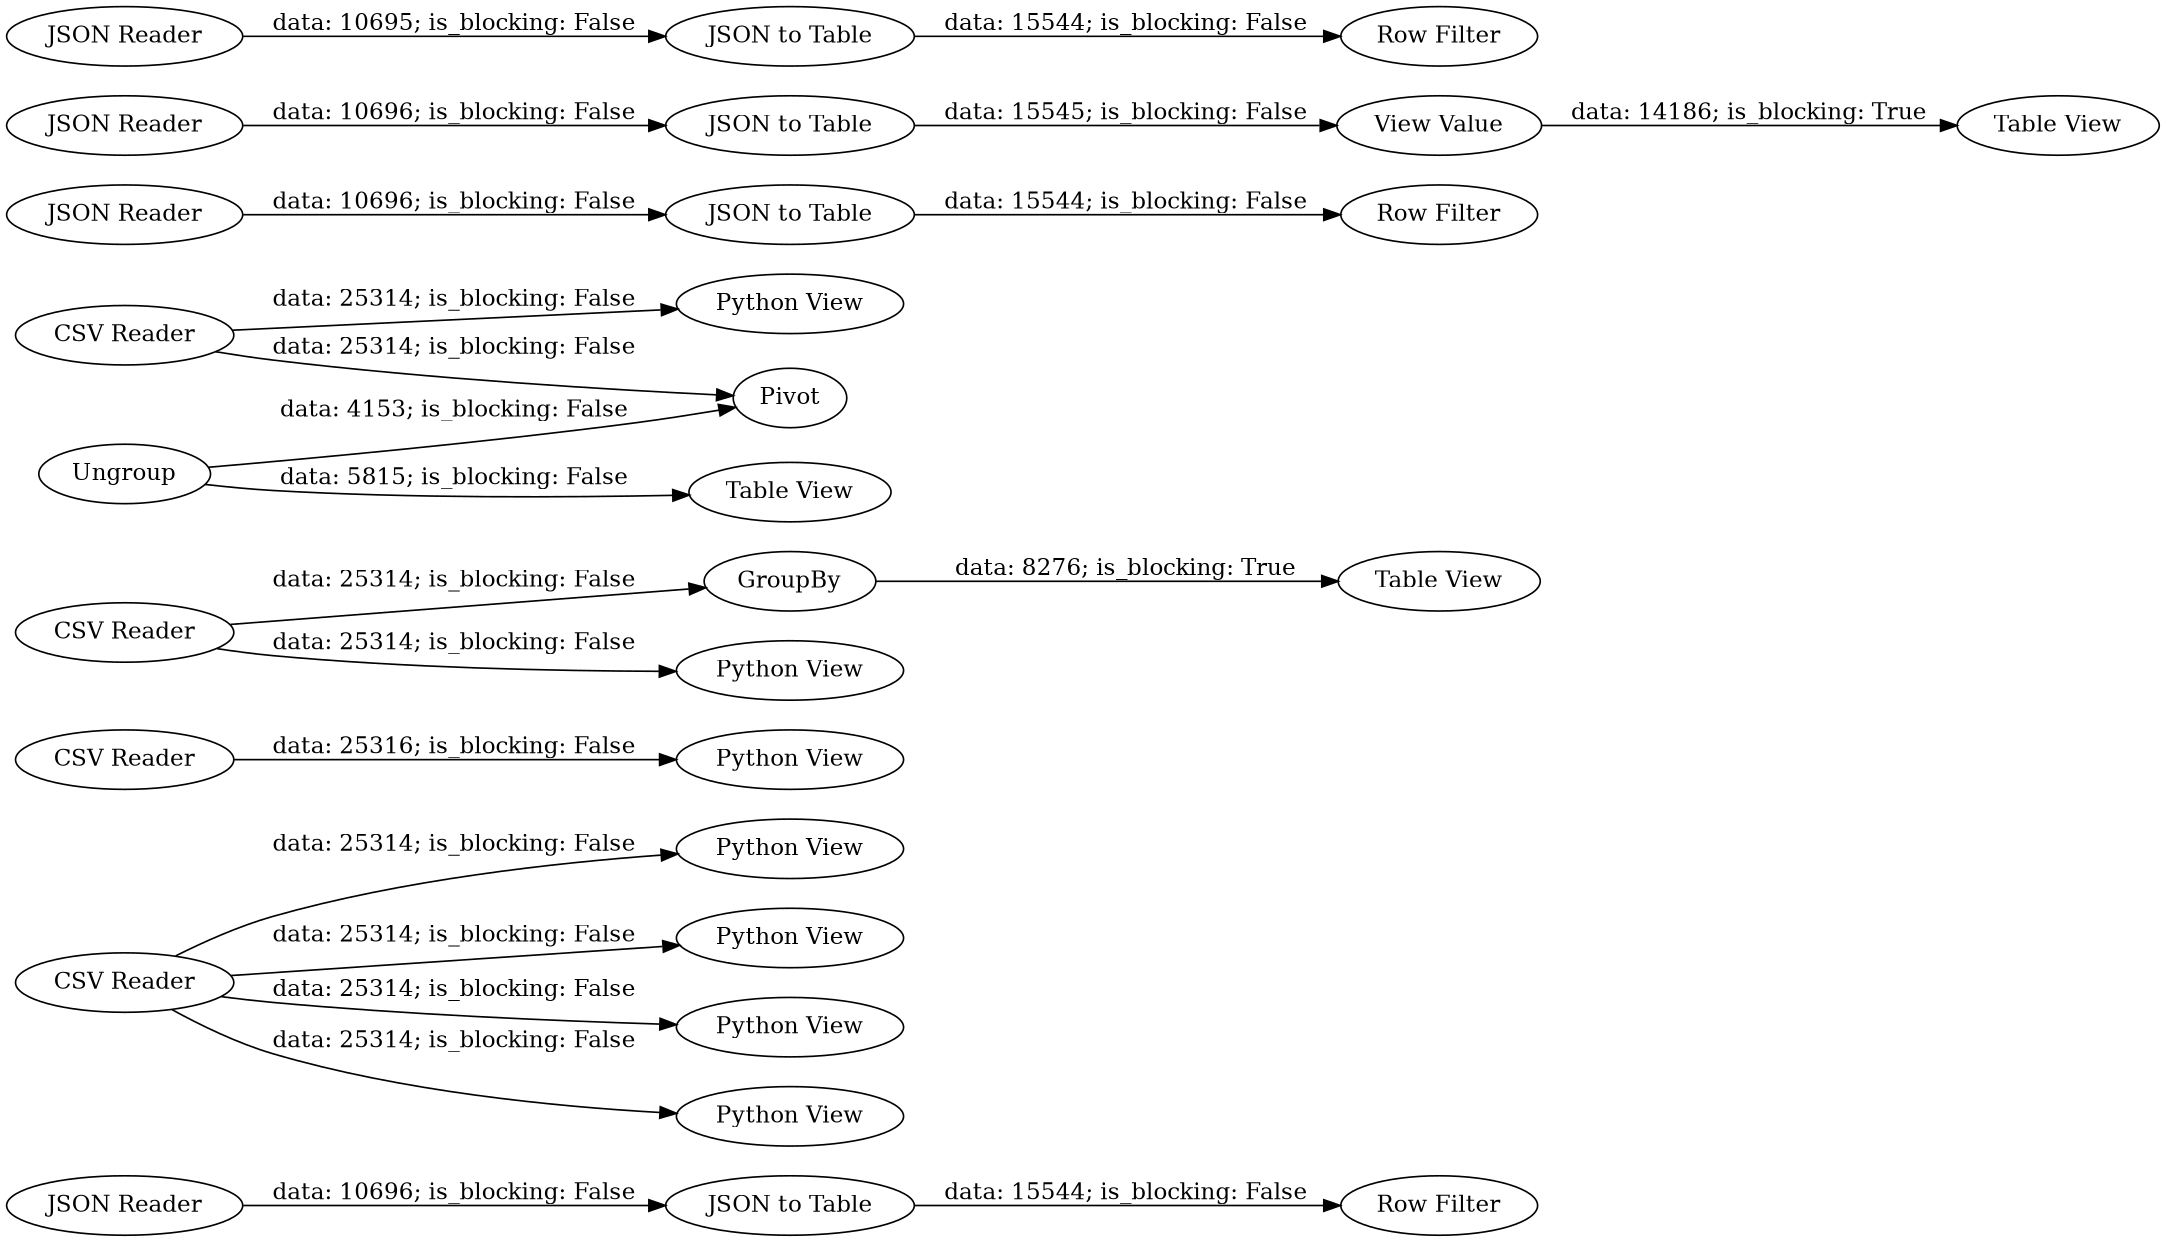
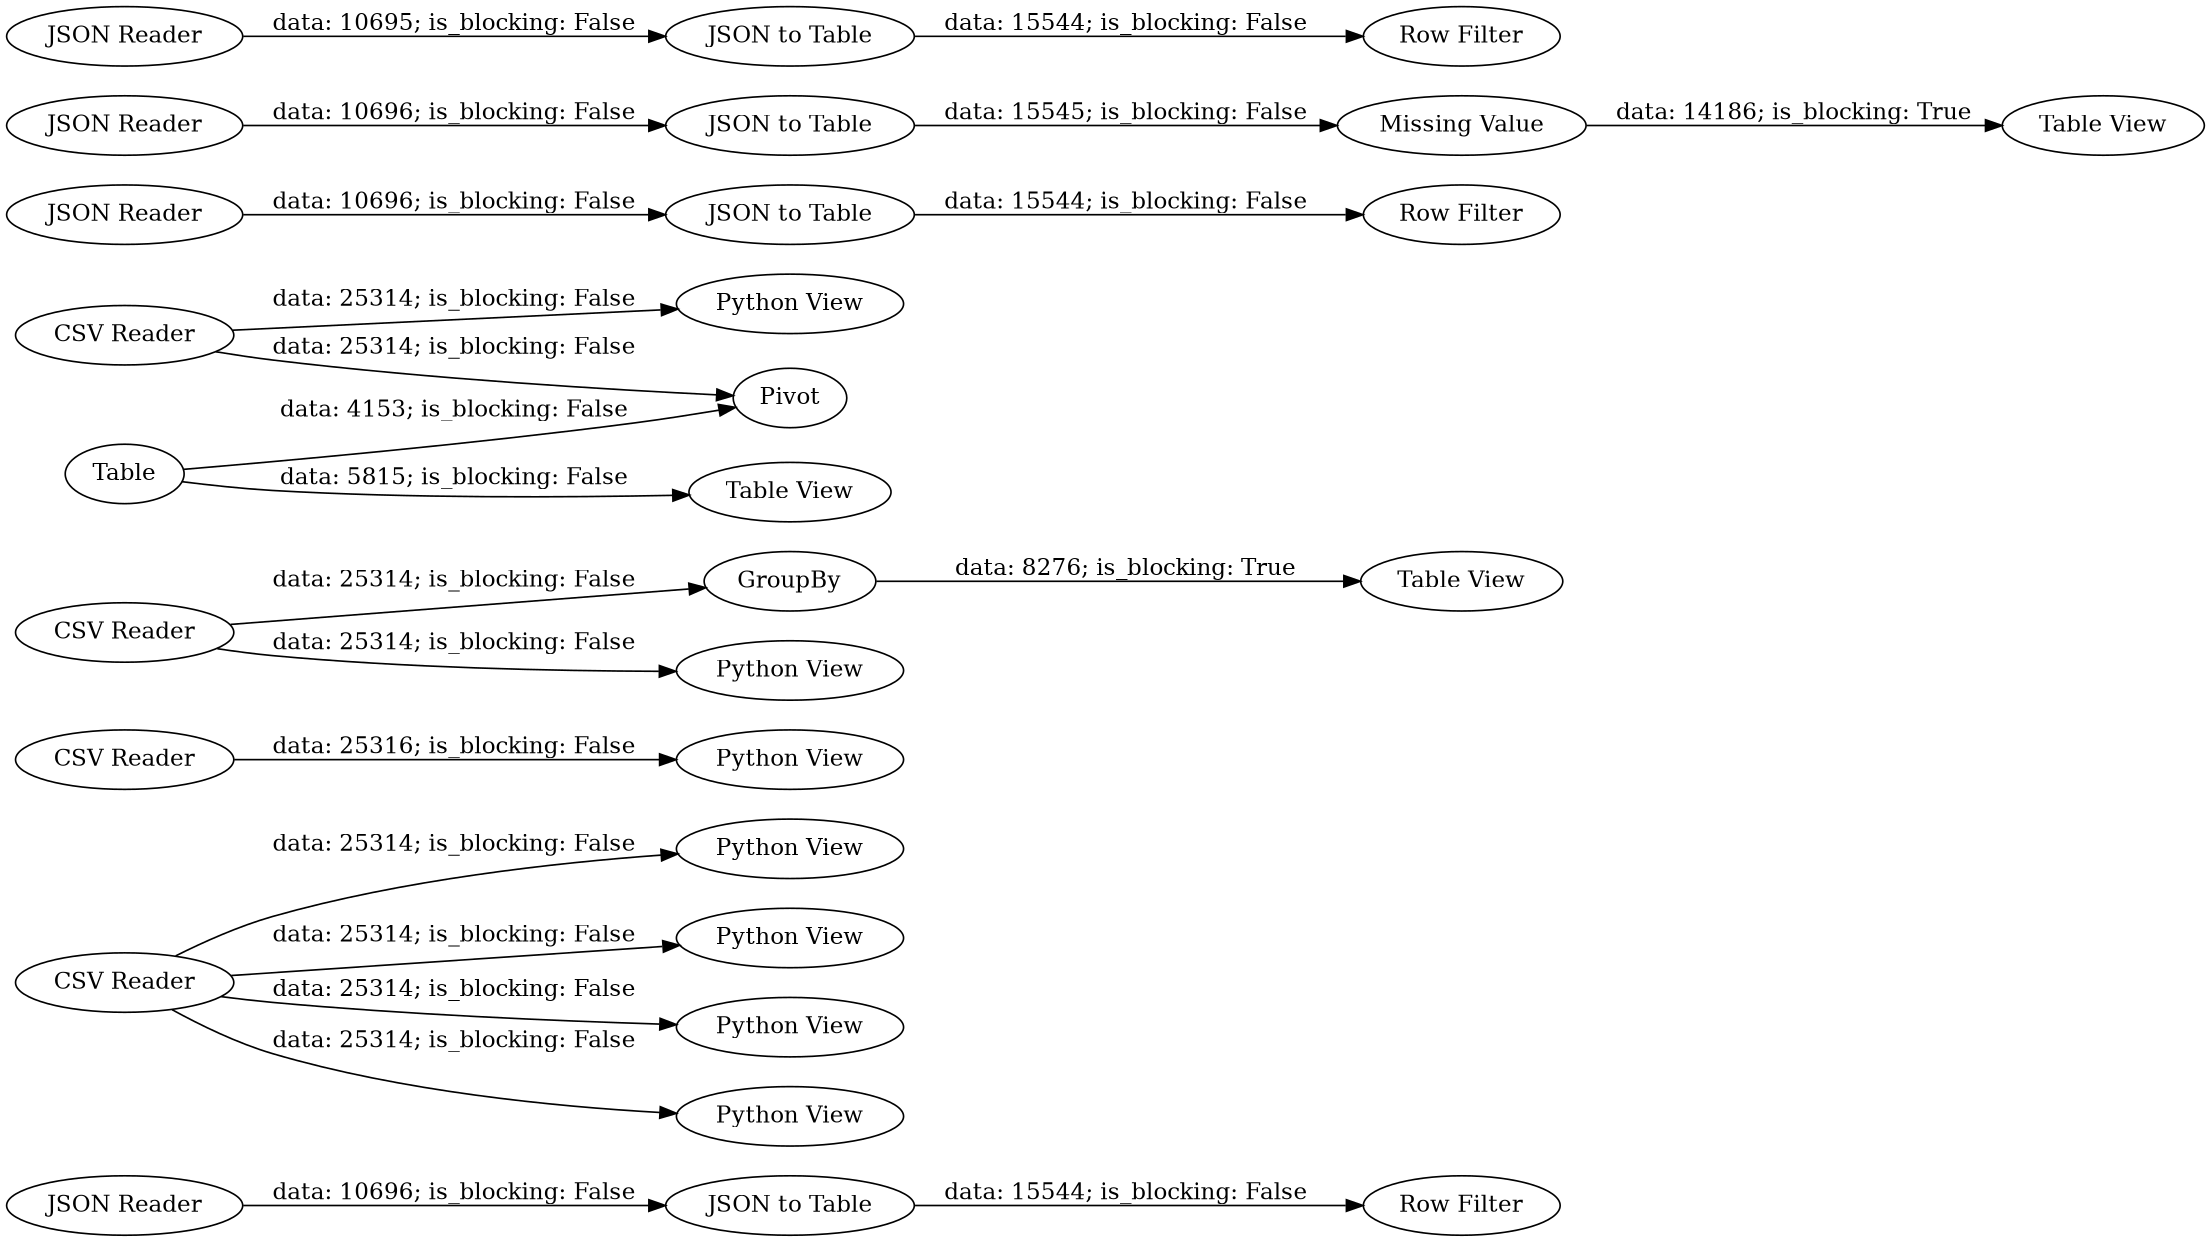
(1439, 126) -> (1462, 126)
(125, 474) -> (125, 474)
